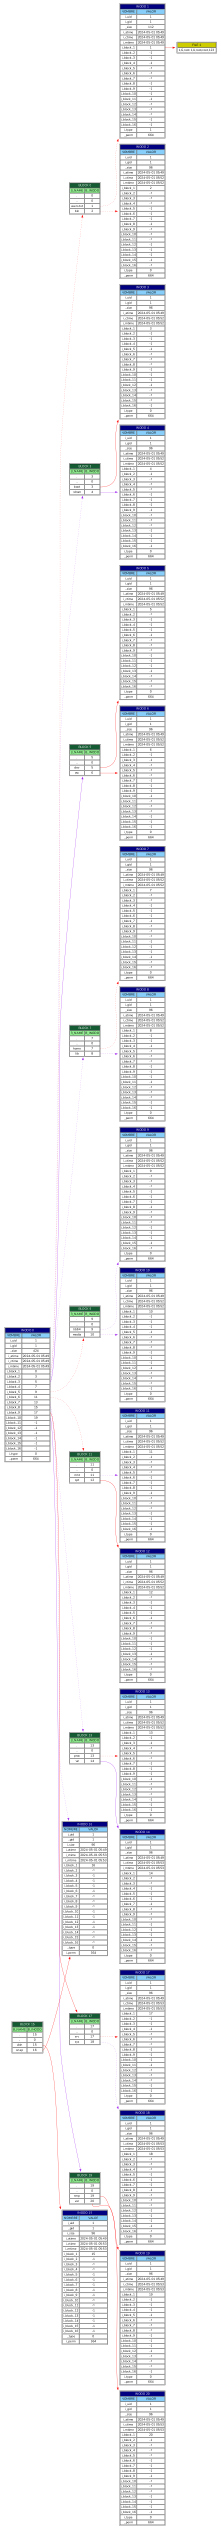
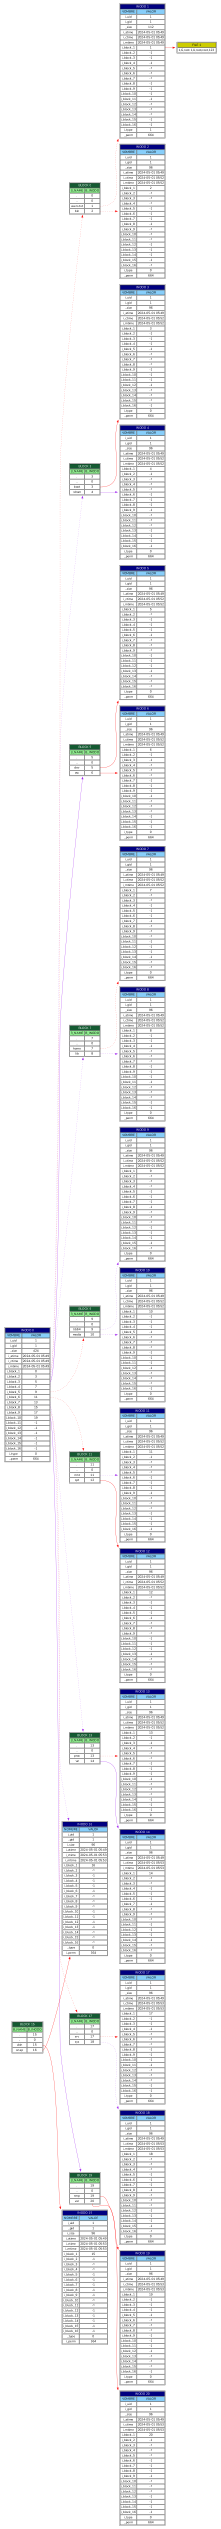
(60, 1712) -> (60, 1712)
